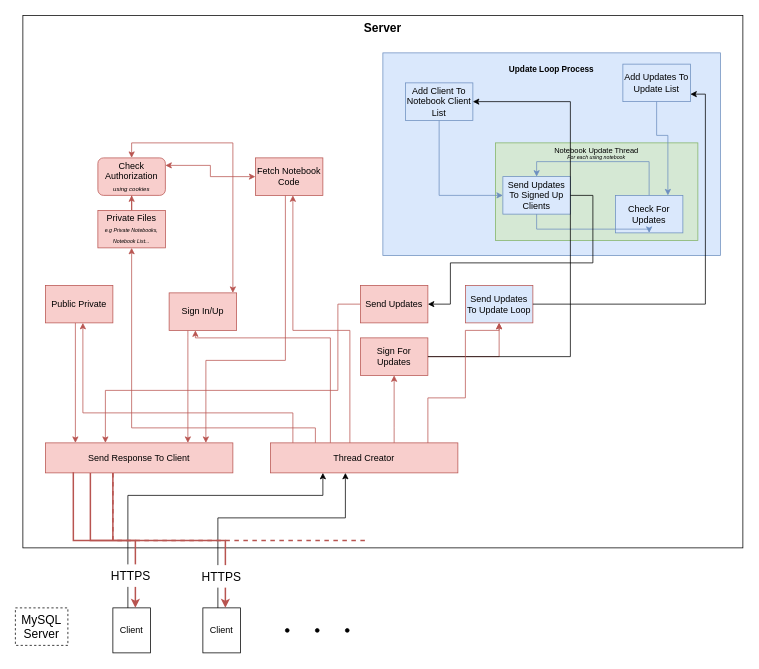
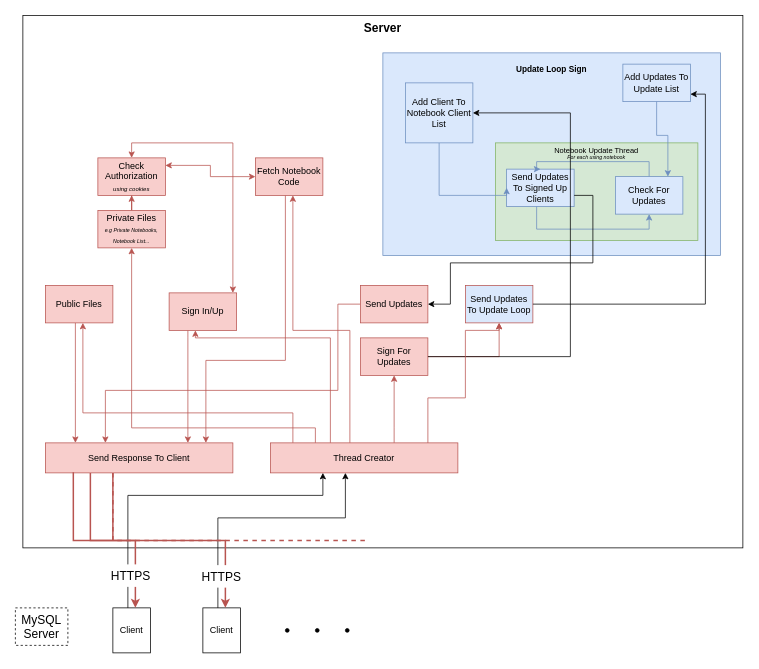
(552, 63) -> (552, 63)
(439, 102) -> (439, 113)
(132, 177) -> (132, 177)
(537, 195) -> (540, 188)
(649, 214) -> (649, 195)
(79, 304) -> (79, 304)
